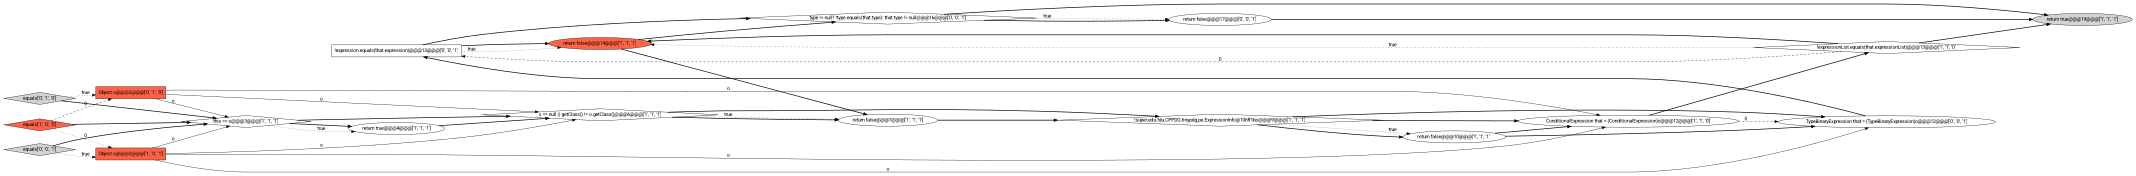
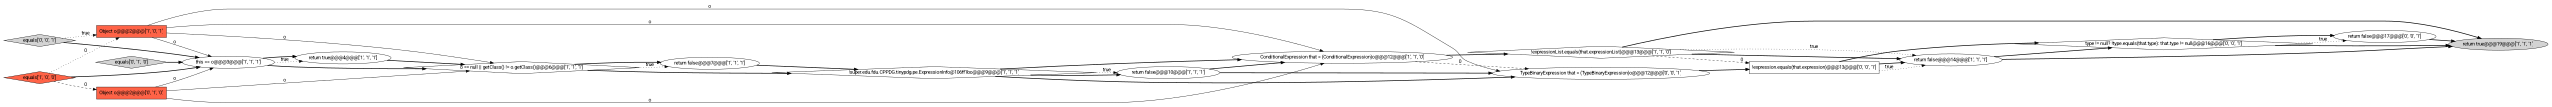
(600, 44) -> (1951, 60)
(742, 81) -> (2225, 55)
(79, 96) -> none
(246, 122) -> (228, 62)
